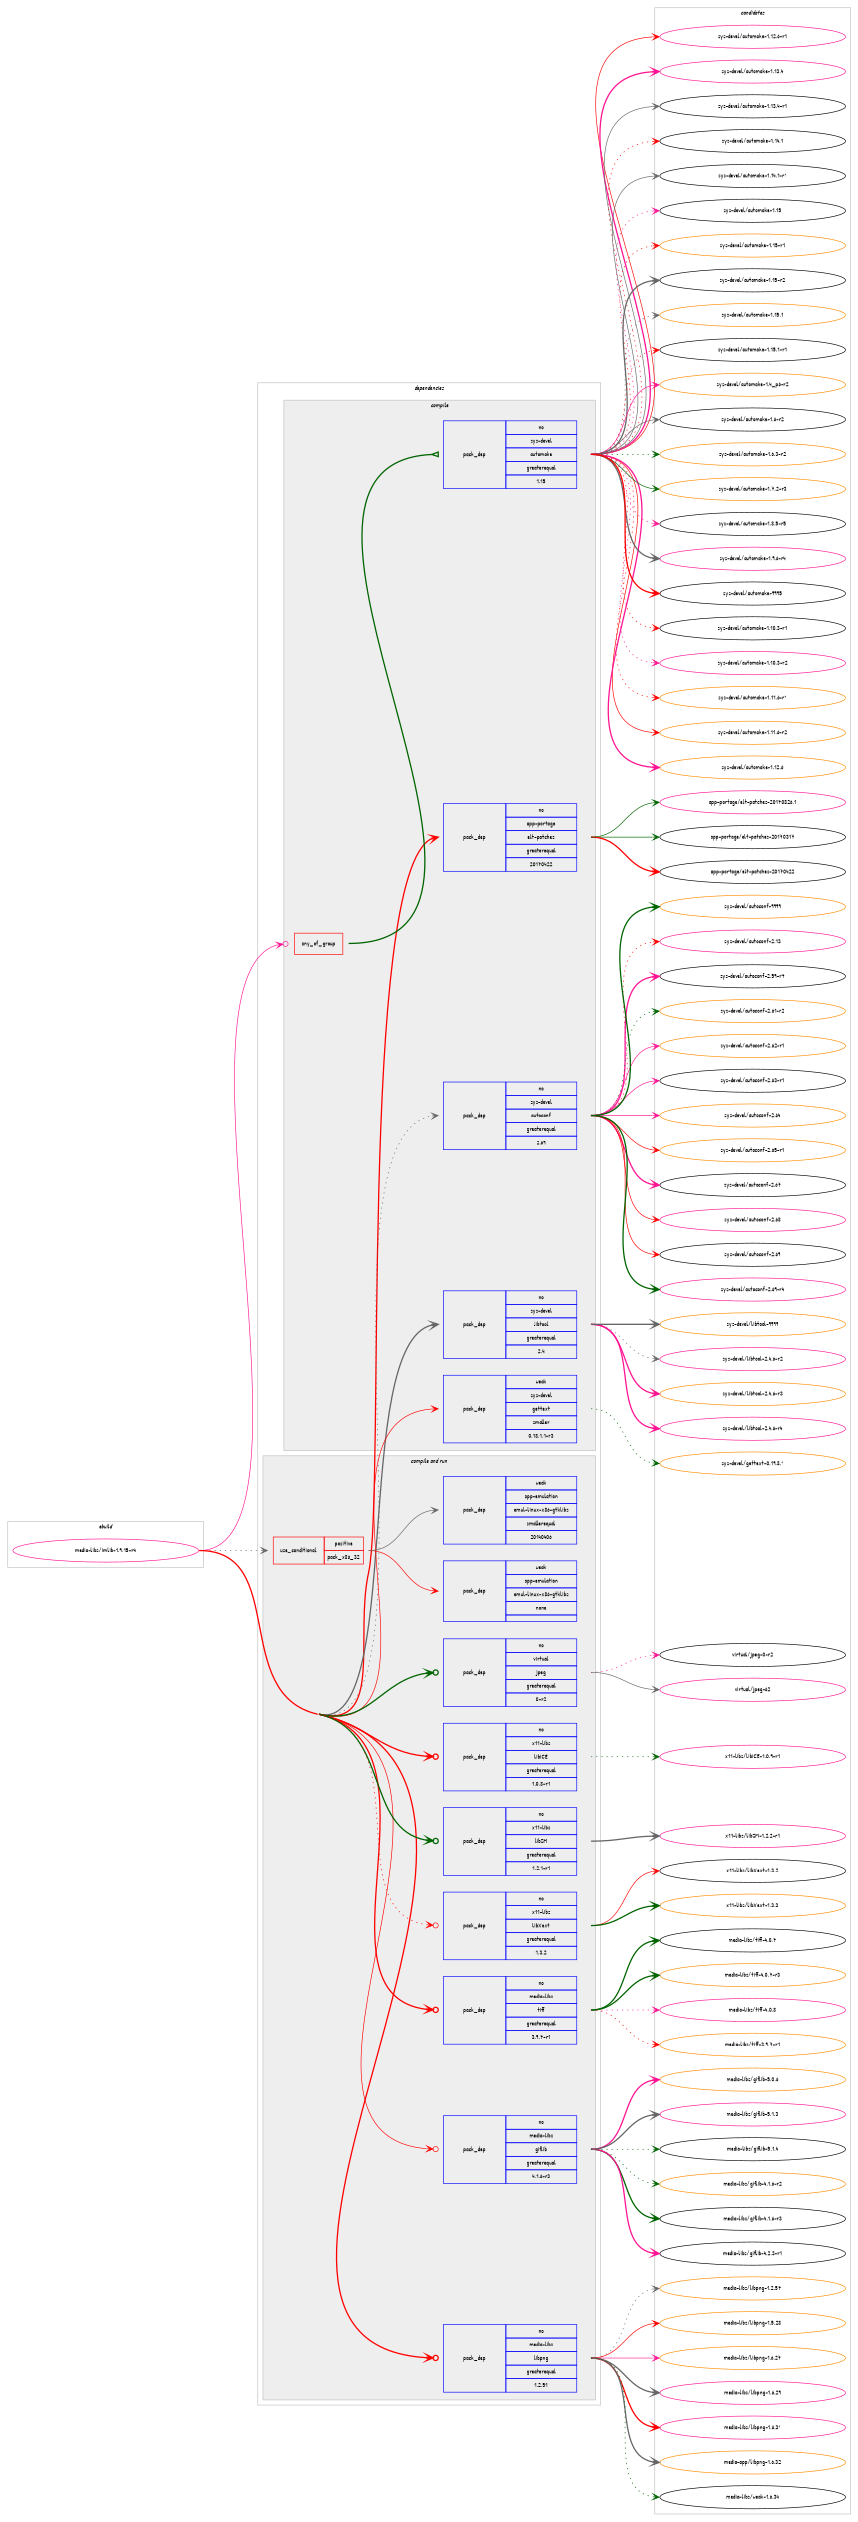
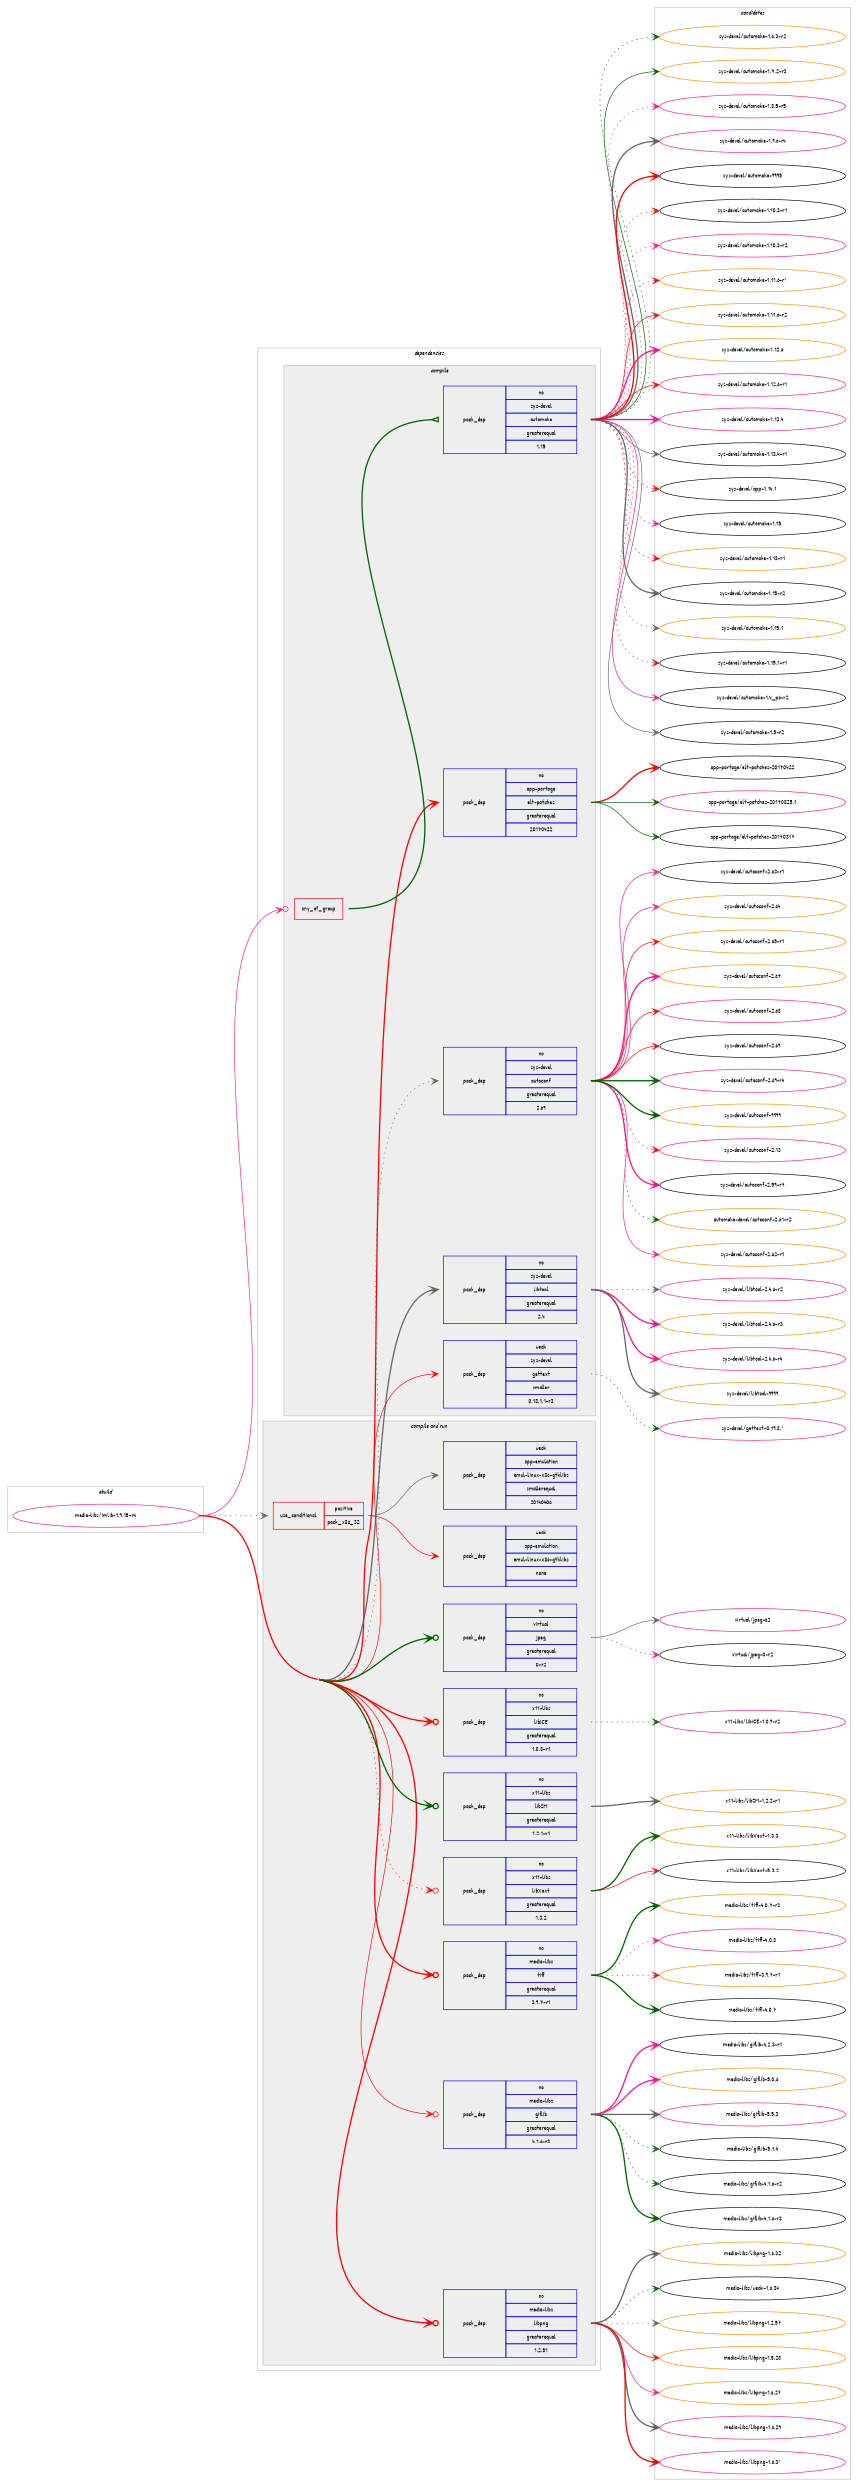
(753, 141) -> (753, 489)
(753, 176) -> none
(753, 246) -> (753, 559)
(753, 385) -> (753, 698)
(753, 420) -> (753, 733)
(753, 524) -> (753, 106)
(753, 802) -> (753, 802)
(753, 1011) -> (753, 1220)
(753, 1185) -> (753, 976)
(753, 1464) -> (753, 1429)
(753, 1757) -> (753, 1722)
(753, 1836) -> (753, 1801)
(753, 1871) -> (753, 1871)
(753, 2114) -> (753, 2114)
(753, 2184) -> (753, 2184)
(753, 2462) -> (753, 2254)
